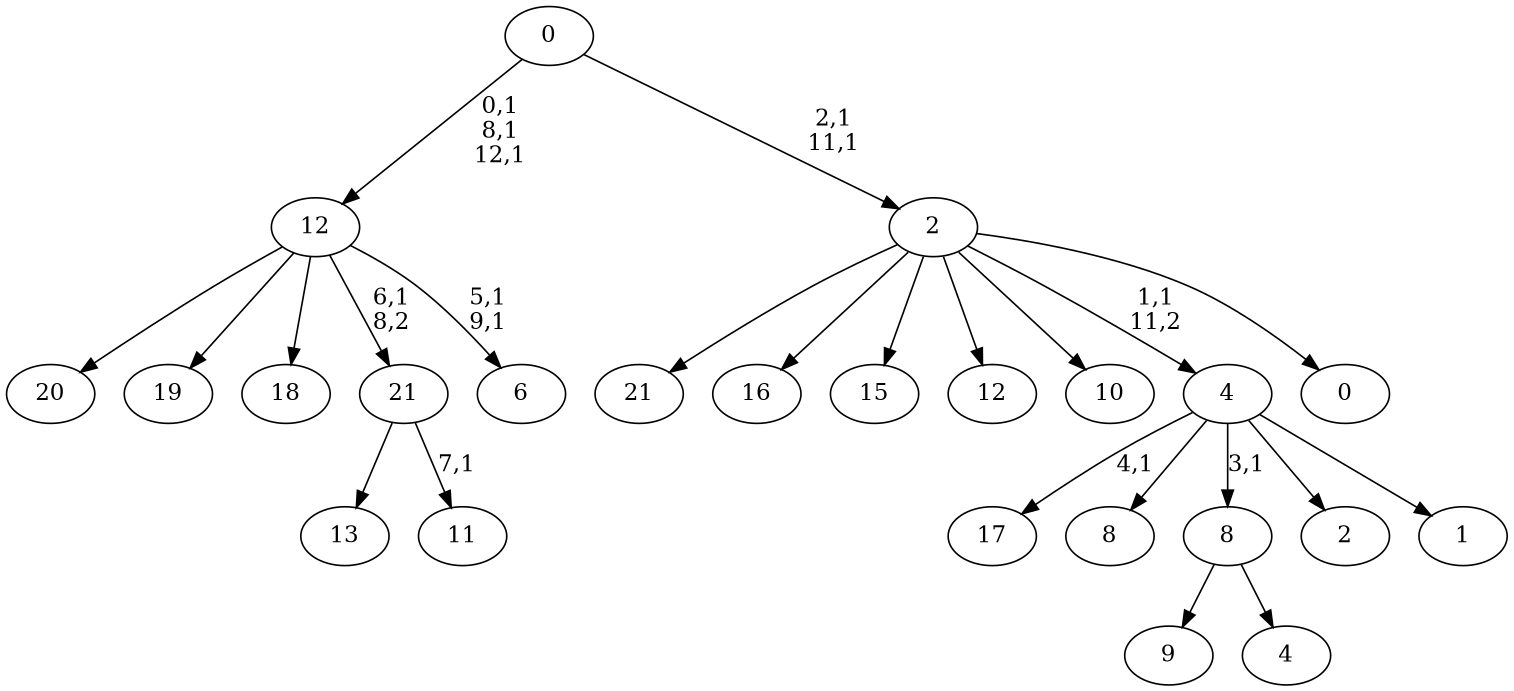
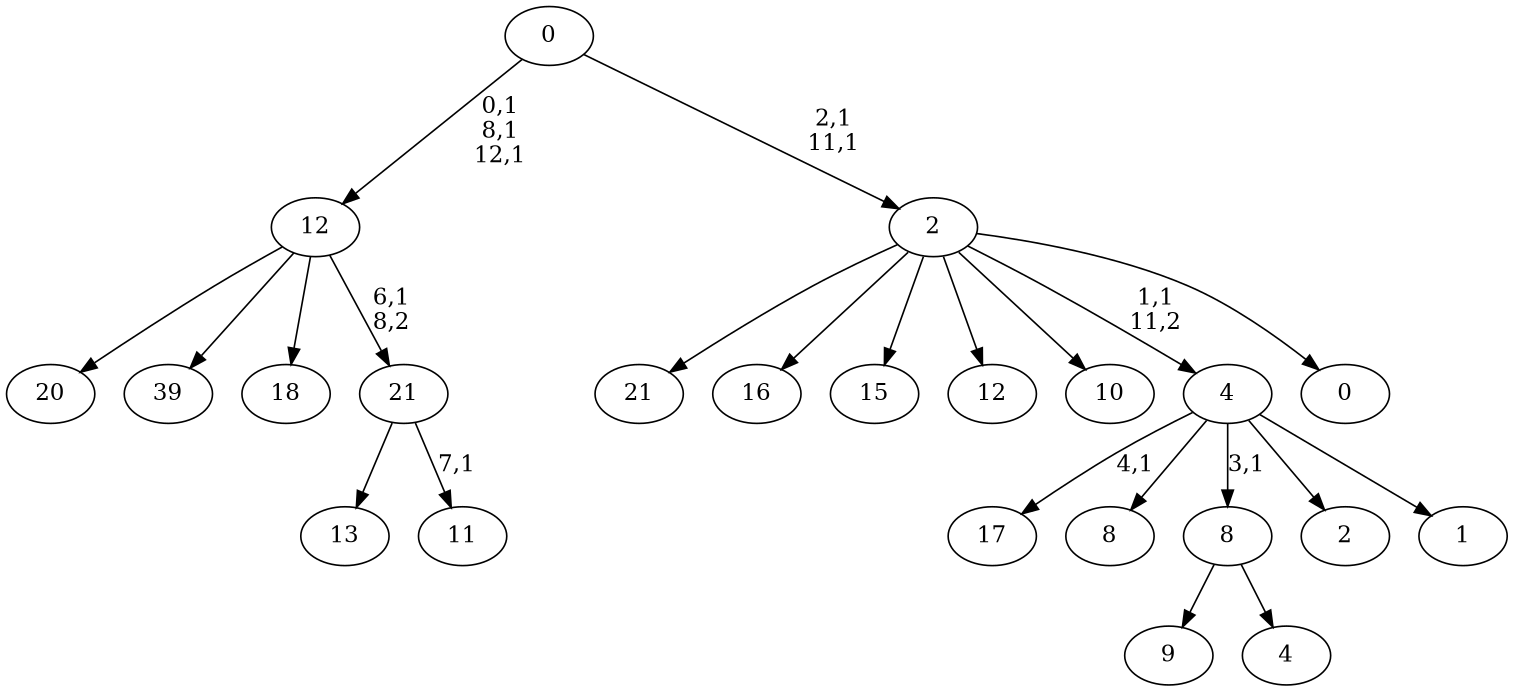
(168, 394) -> (168, 394)
(521, 394) -> none
